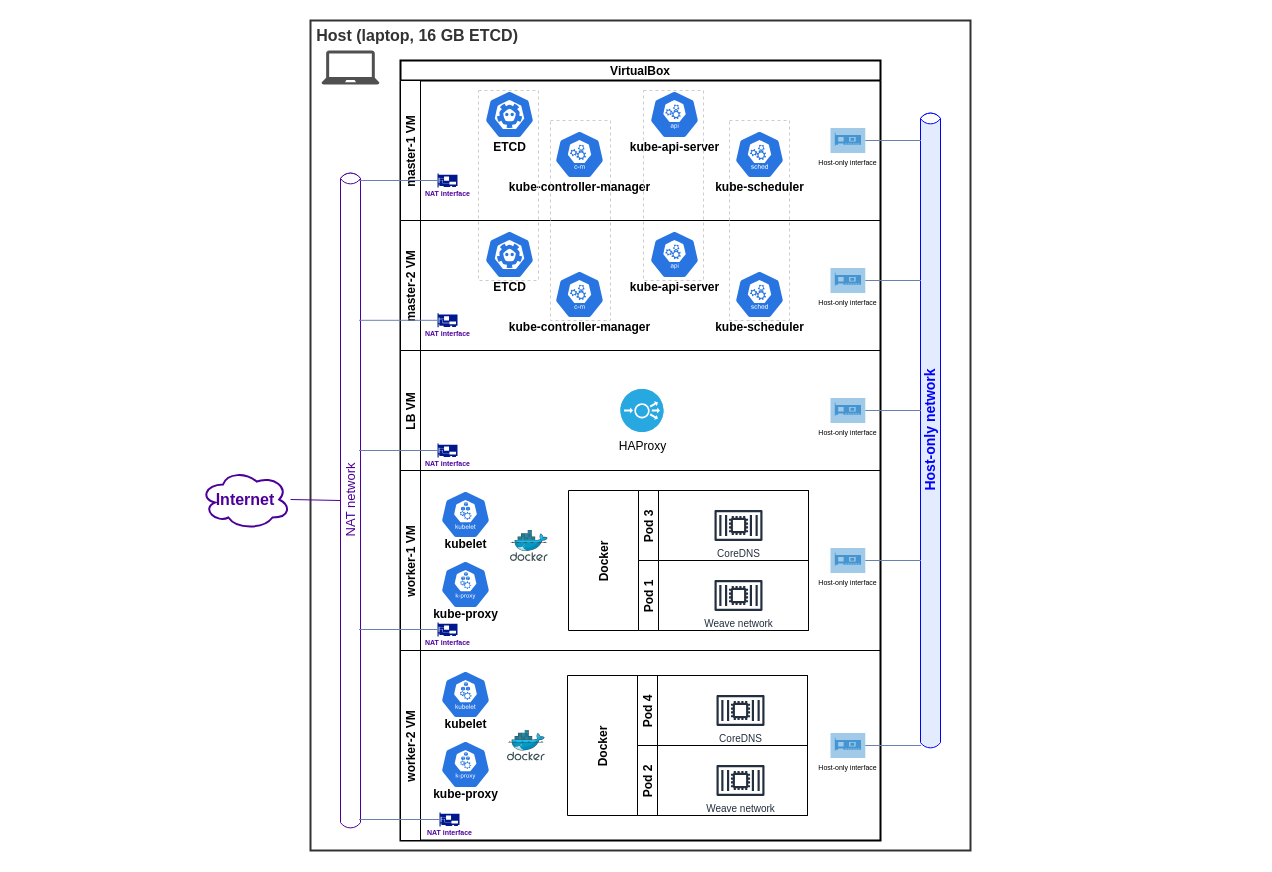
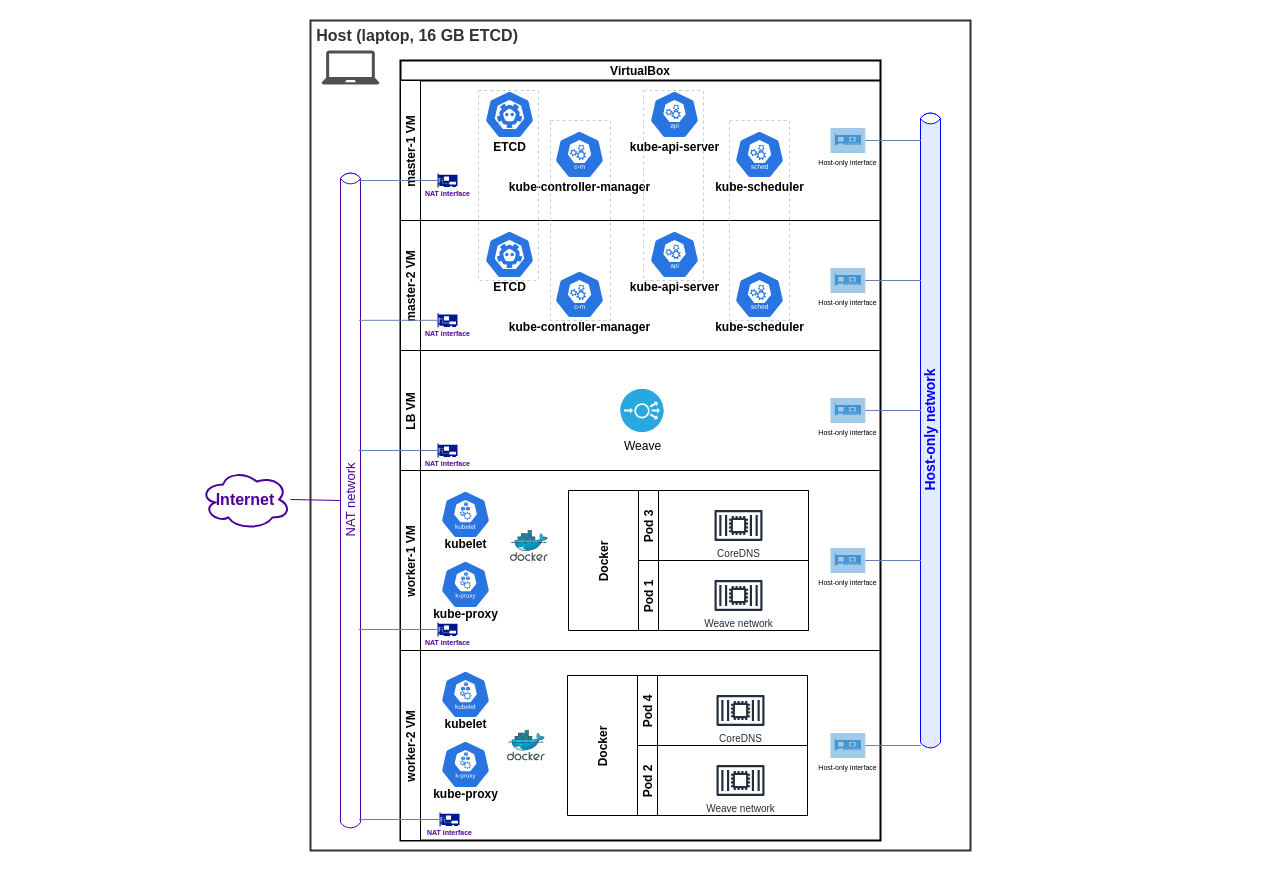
(643, 447) -> (643, 447)
